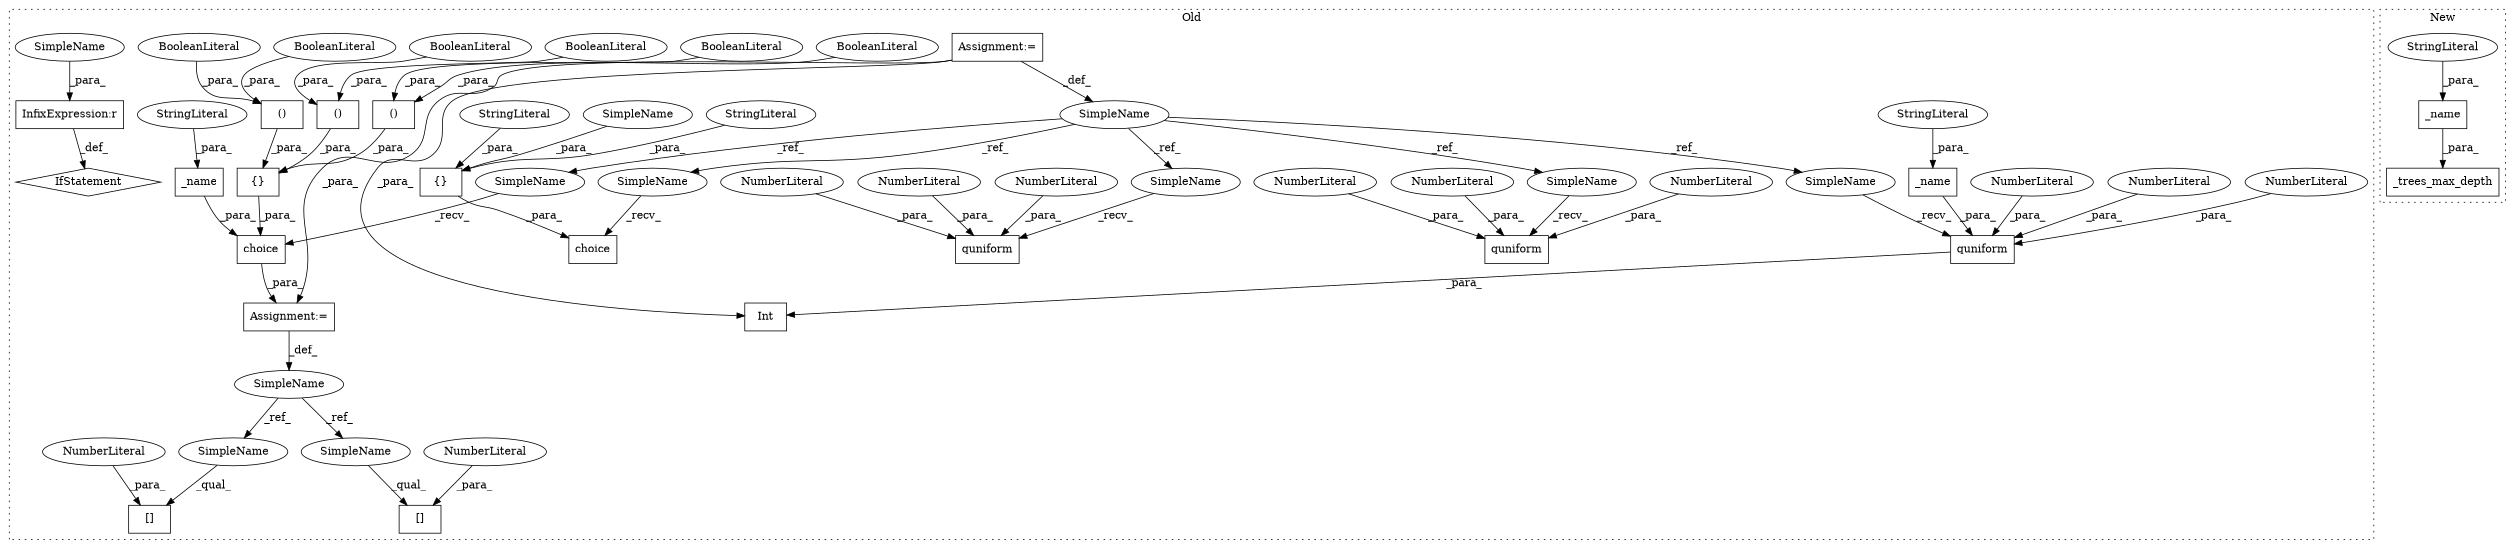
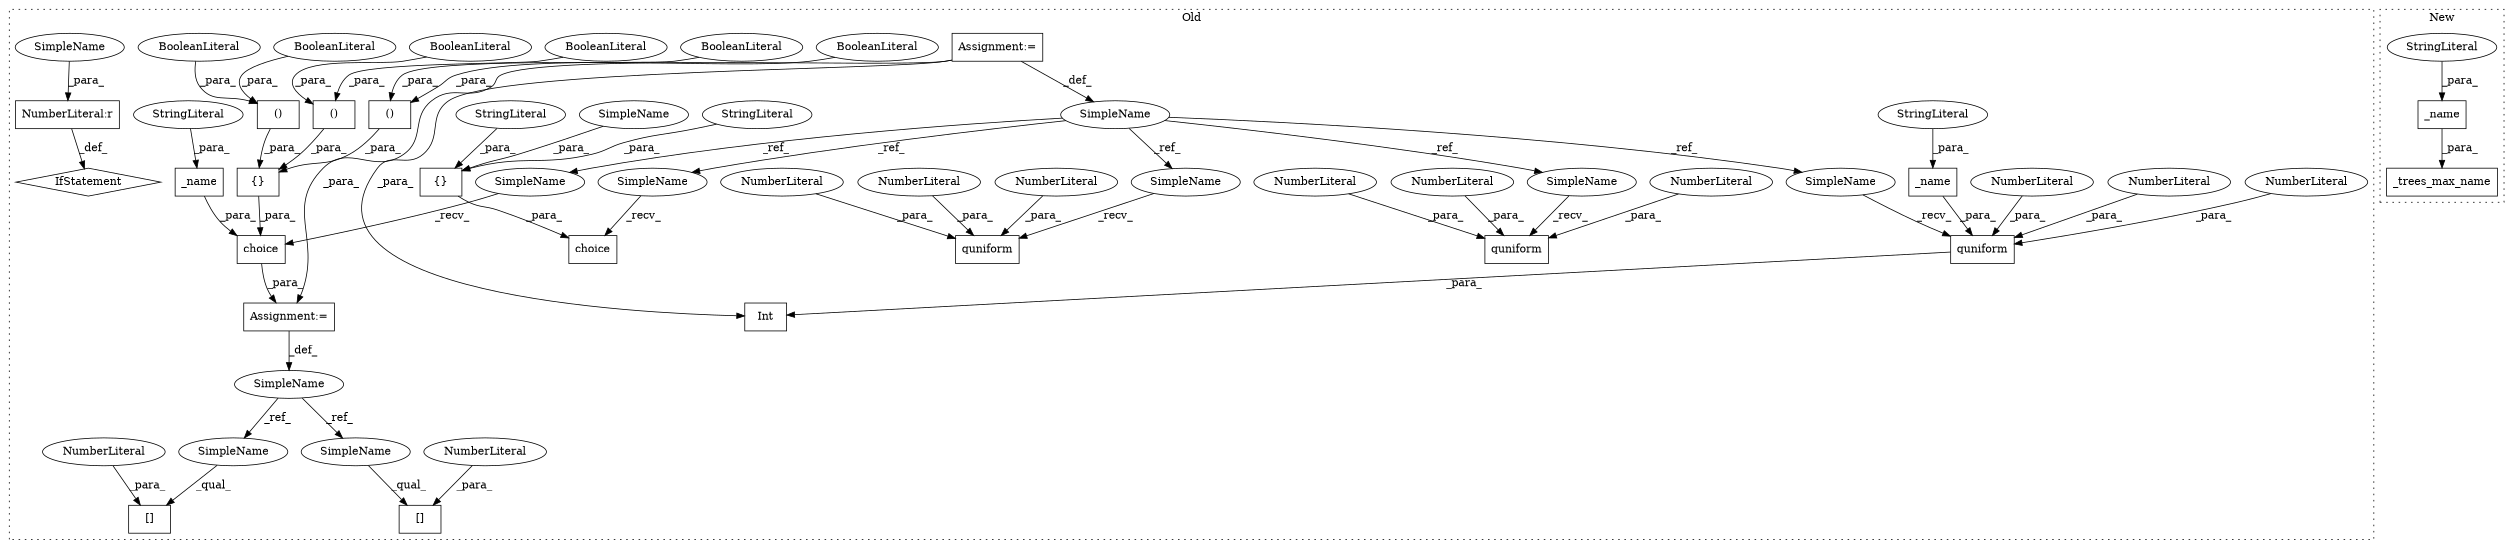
(70, 115) -> (67, 115)
(2443, 182) -> (2442, 182)
